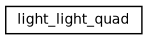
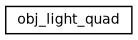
(74, 20) -> (69, 20)
